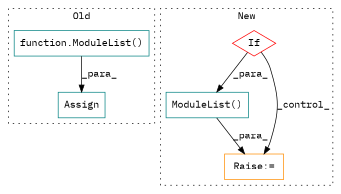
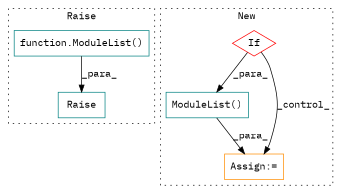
(82, 17) -> (82, 17)
(82, 105) -> (82, 105)
(254, 167) -> (254, 167)
